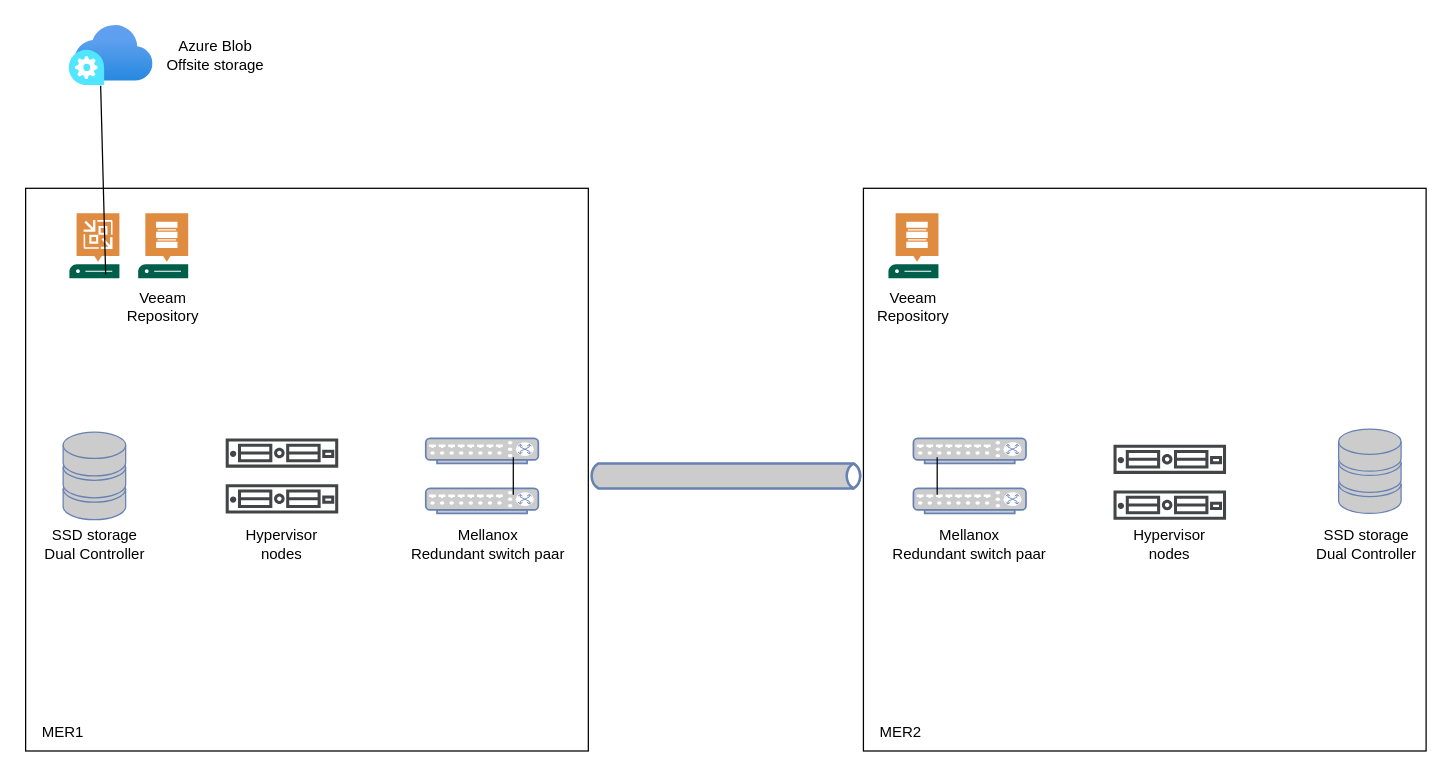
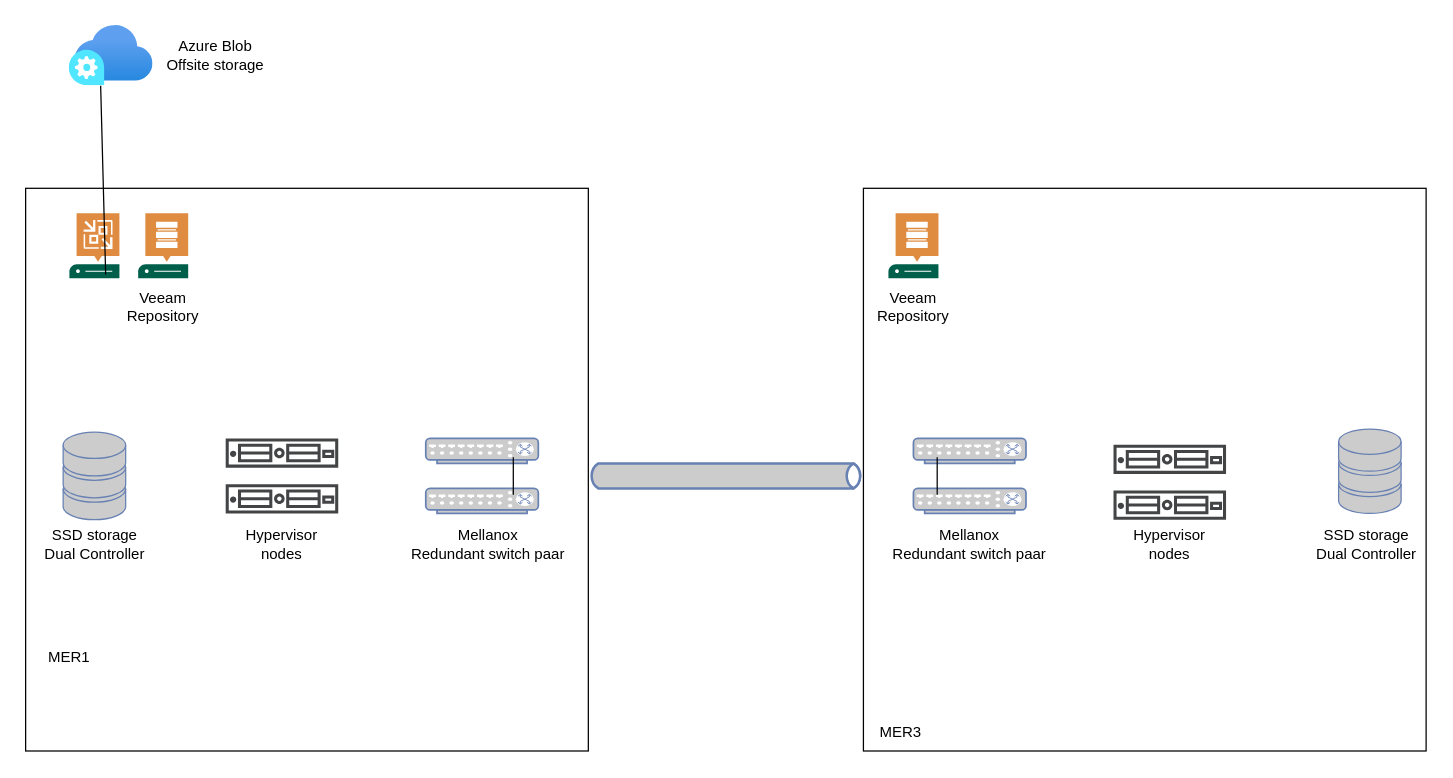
(63, 732) -> (69, 657)
(901, 732) -> (901, 732)
